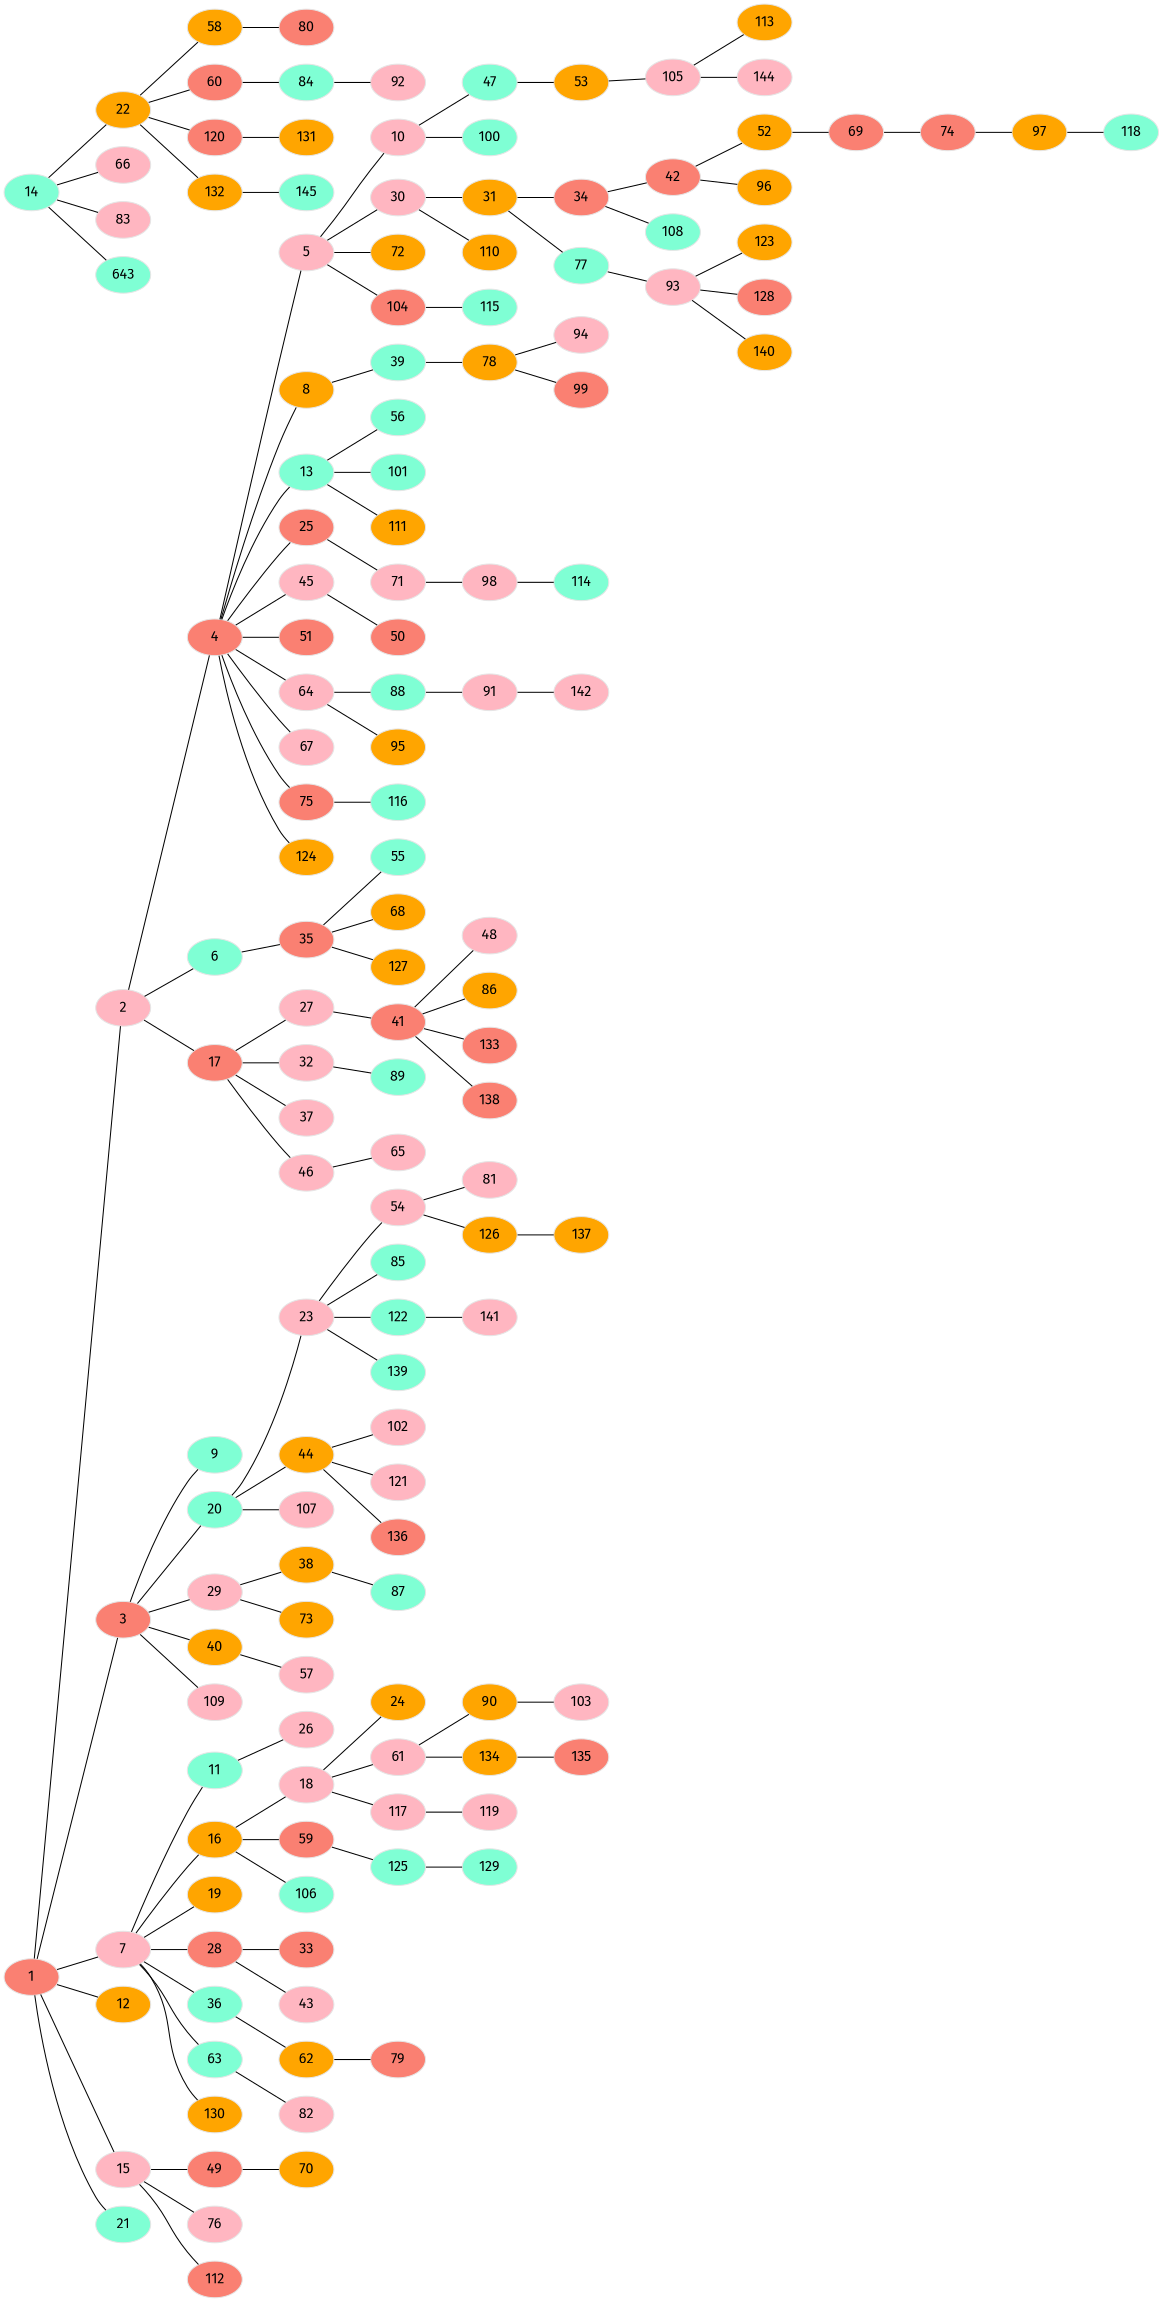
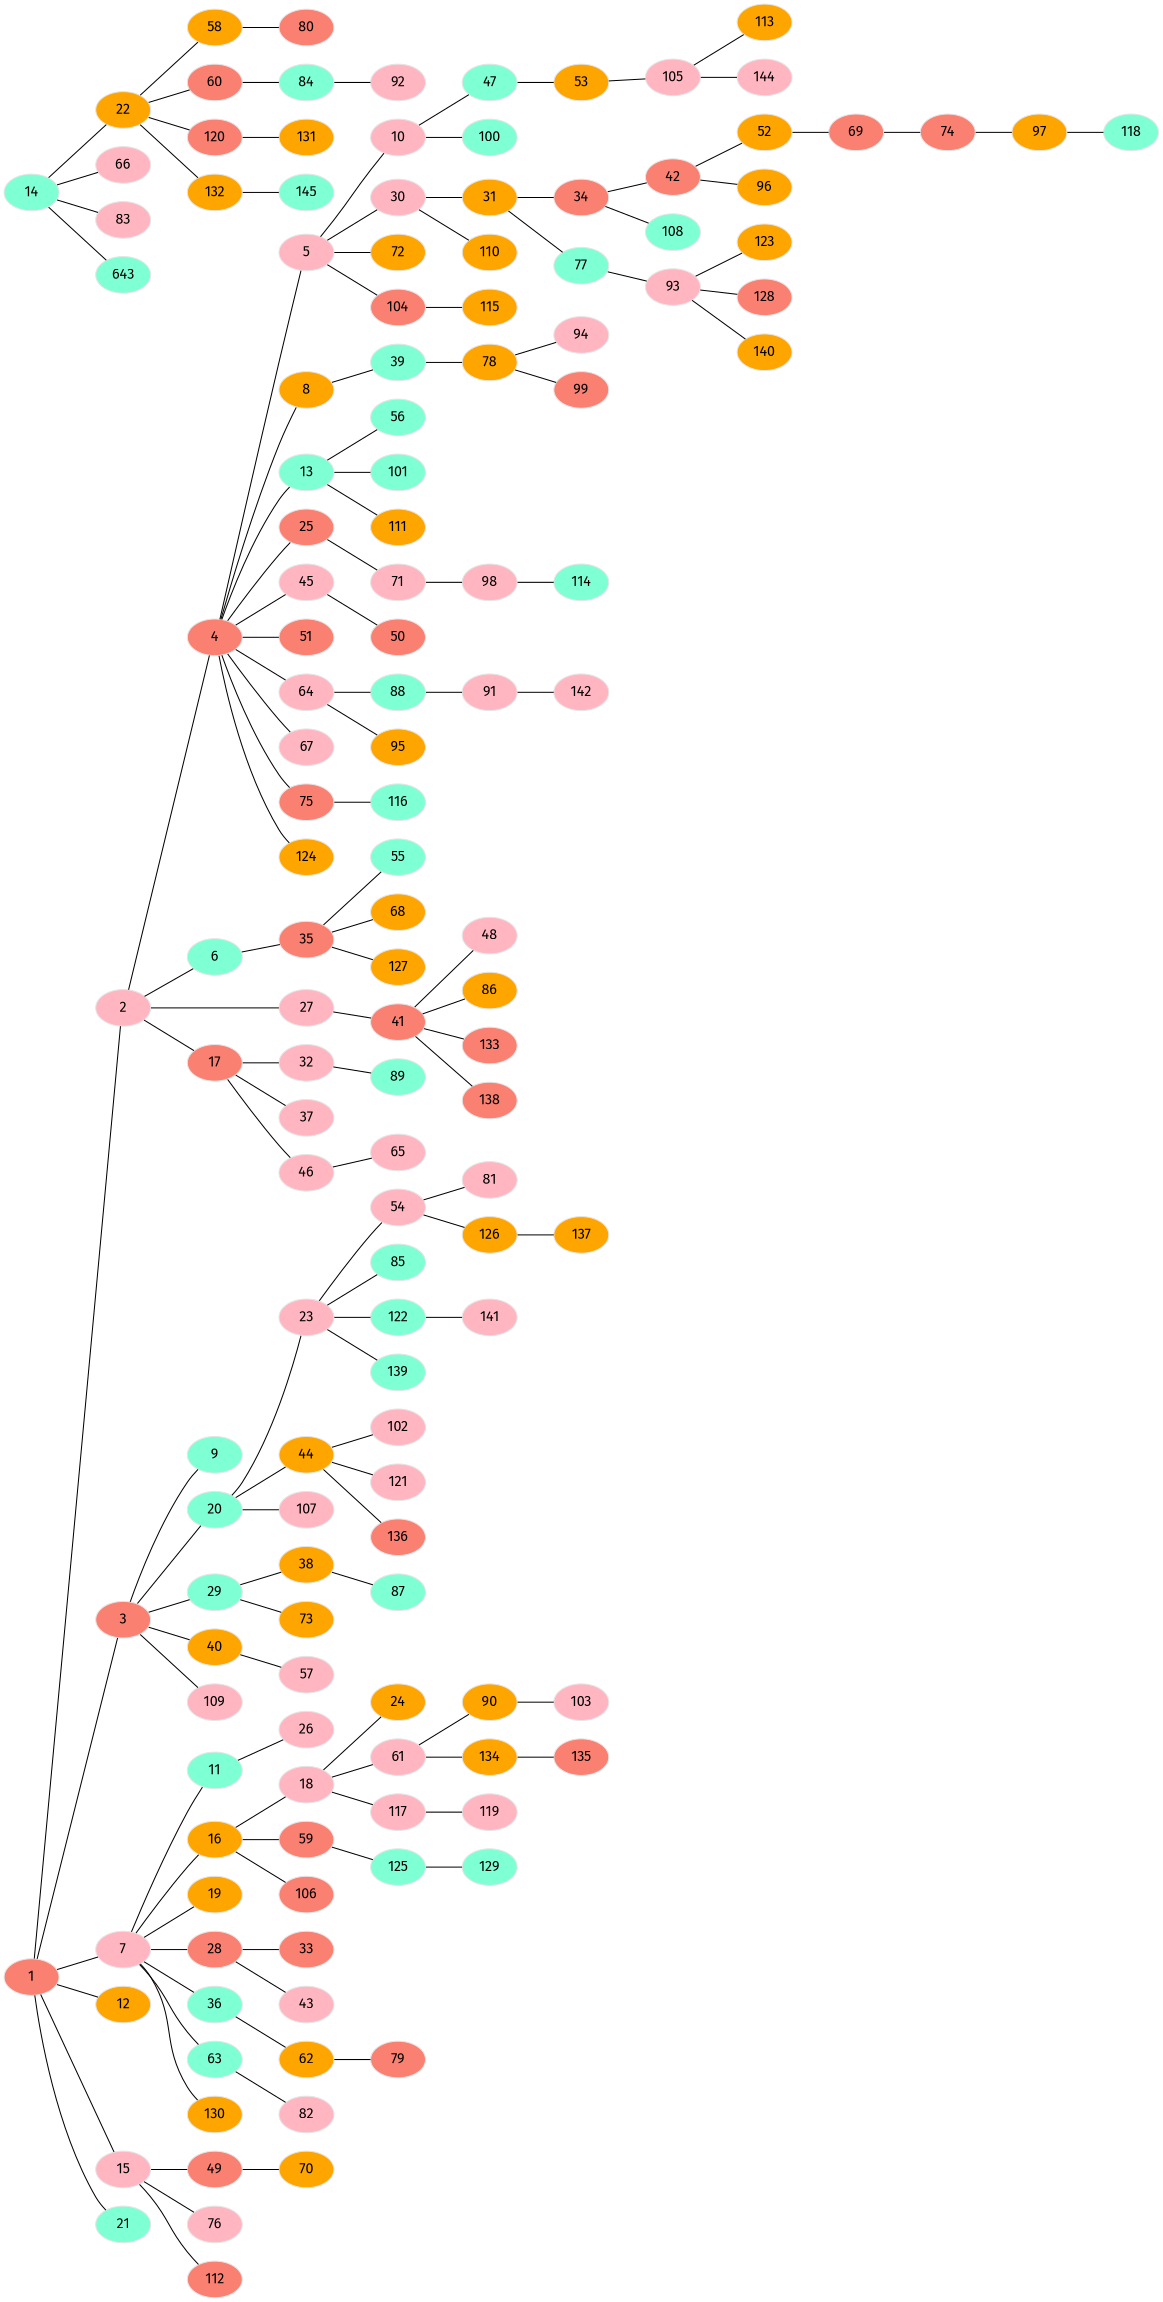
(490, 307) -> (490, 307)
(261, 1035) -> (215, 1008)
(215, 1592) -> (215, 1592)
(306, 1895) -> (306, 1895)
